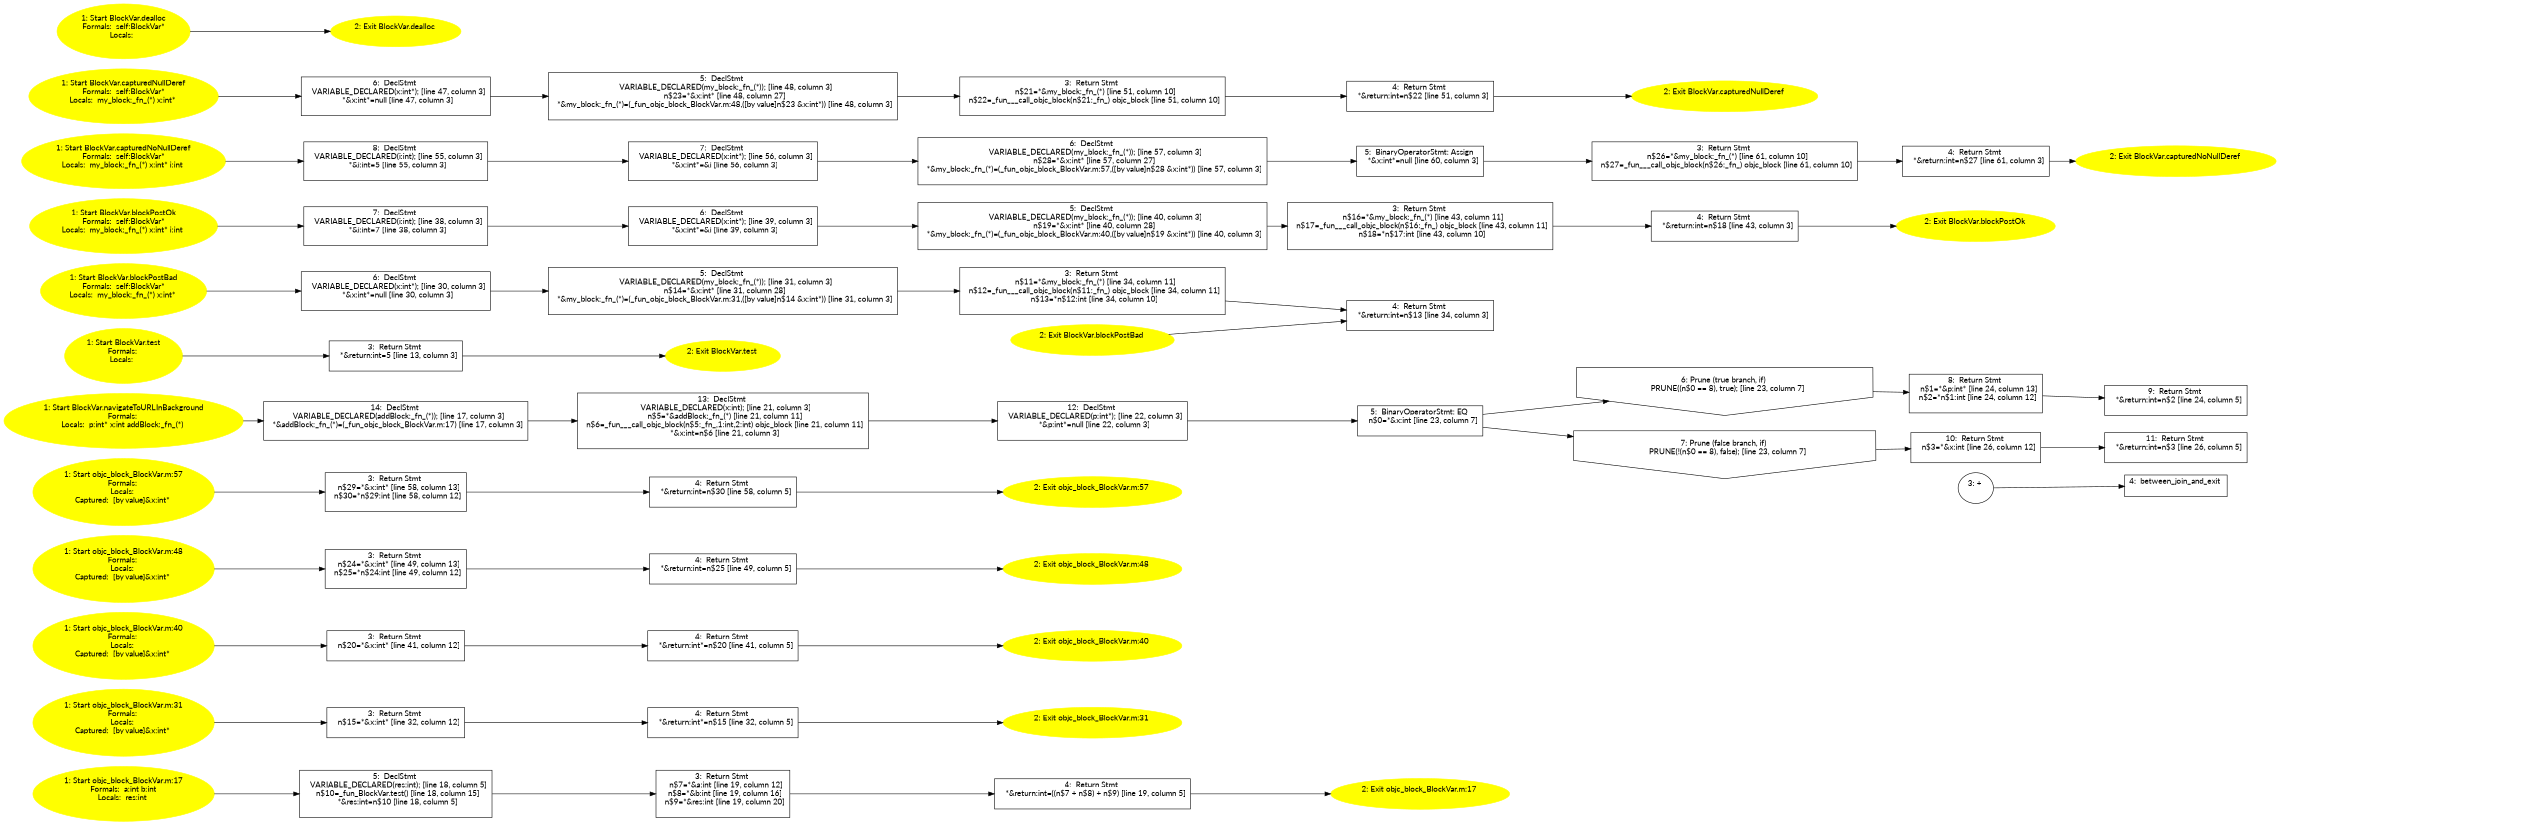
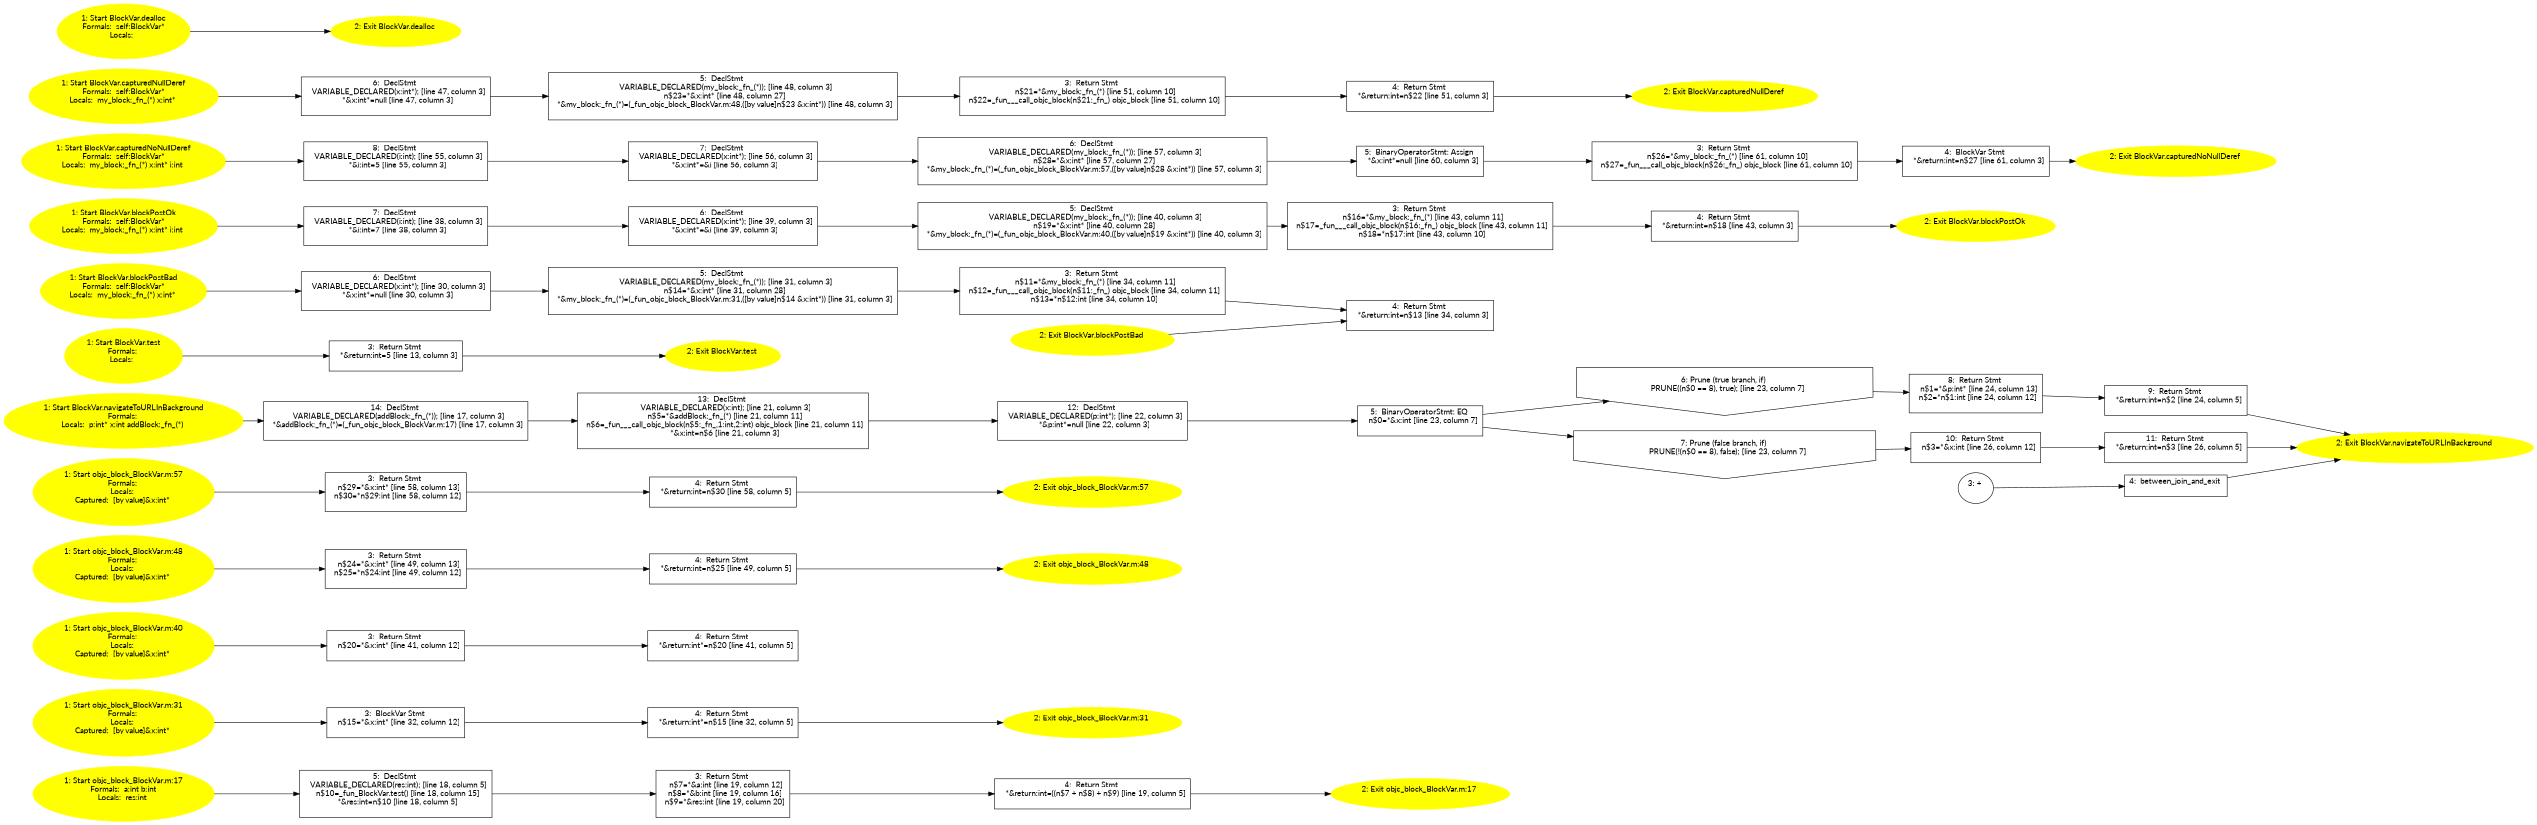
(1976, 161) -> (1976, 161)
none -> (2415, 448)
(1092, 646) -> none
(396, 723) -> (396, 723)
